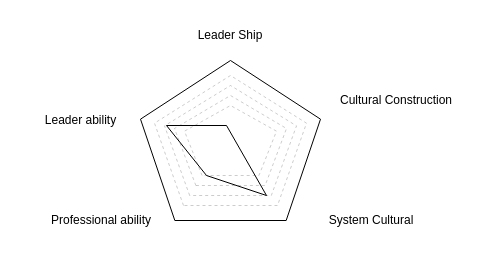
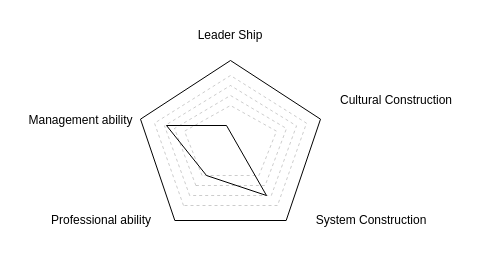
(81, 121) -> (81, 121)
(372, 221) -> (372, 221)
